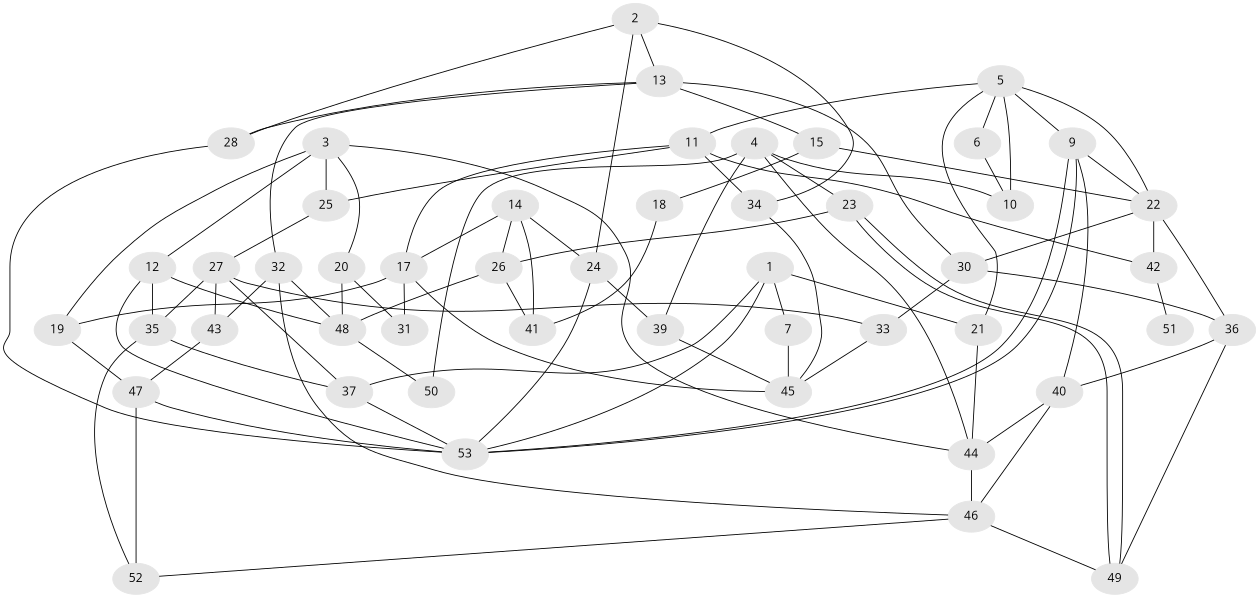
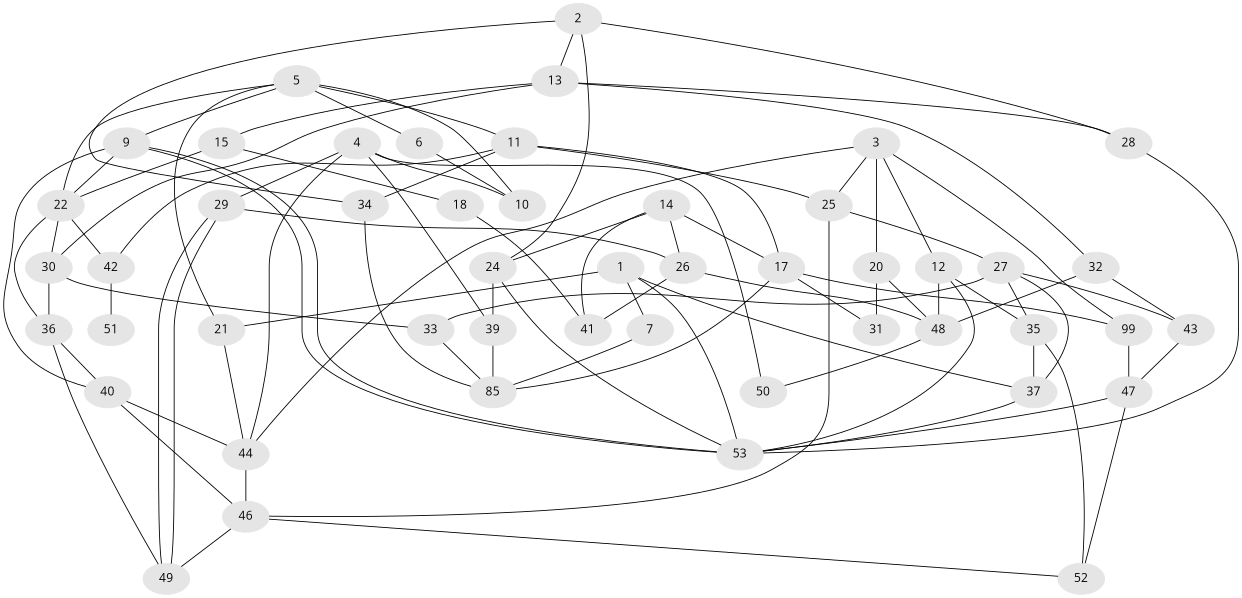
(850, 206) -> (222, 206)
(57, 330) -> (1129, 330)
(788, 392) -> (493, 392)
(557, 490) -> (659, 499)
